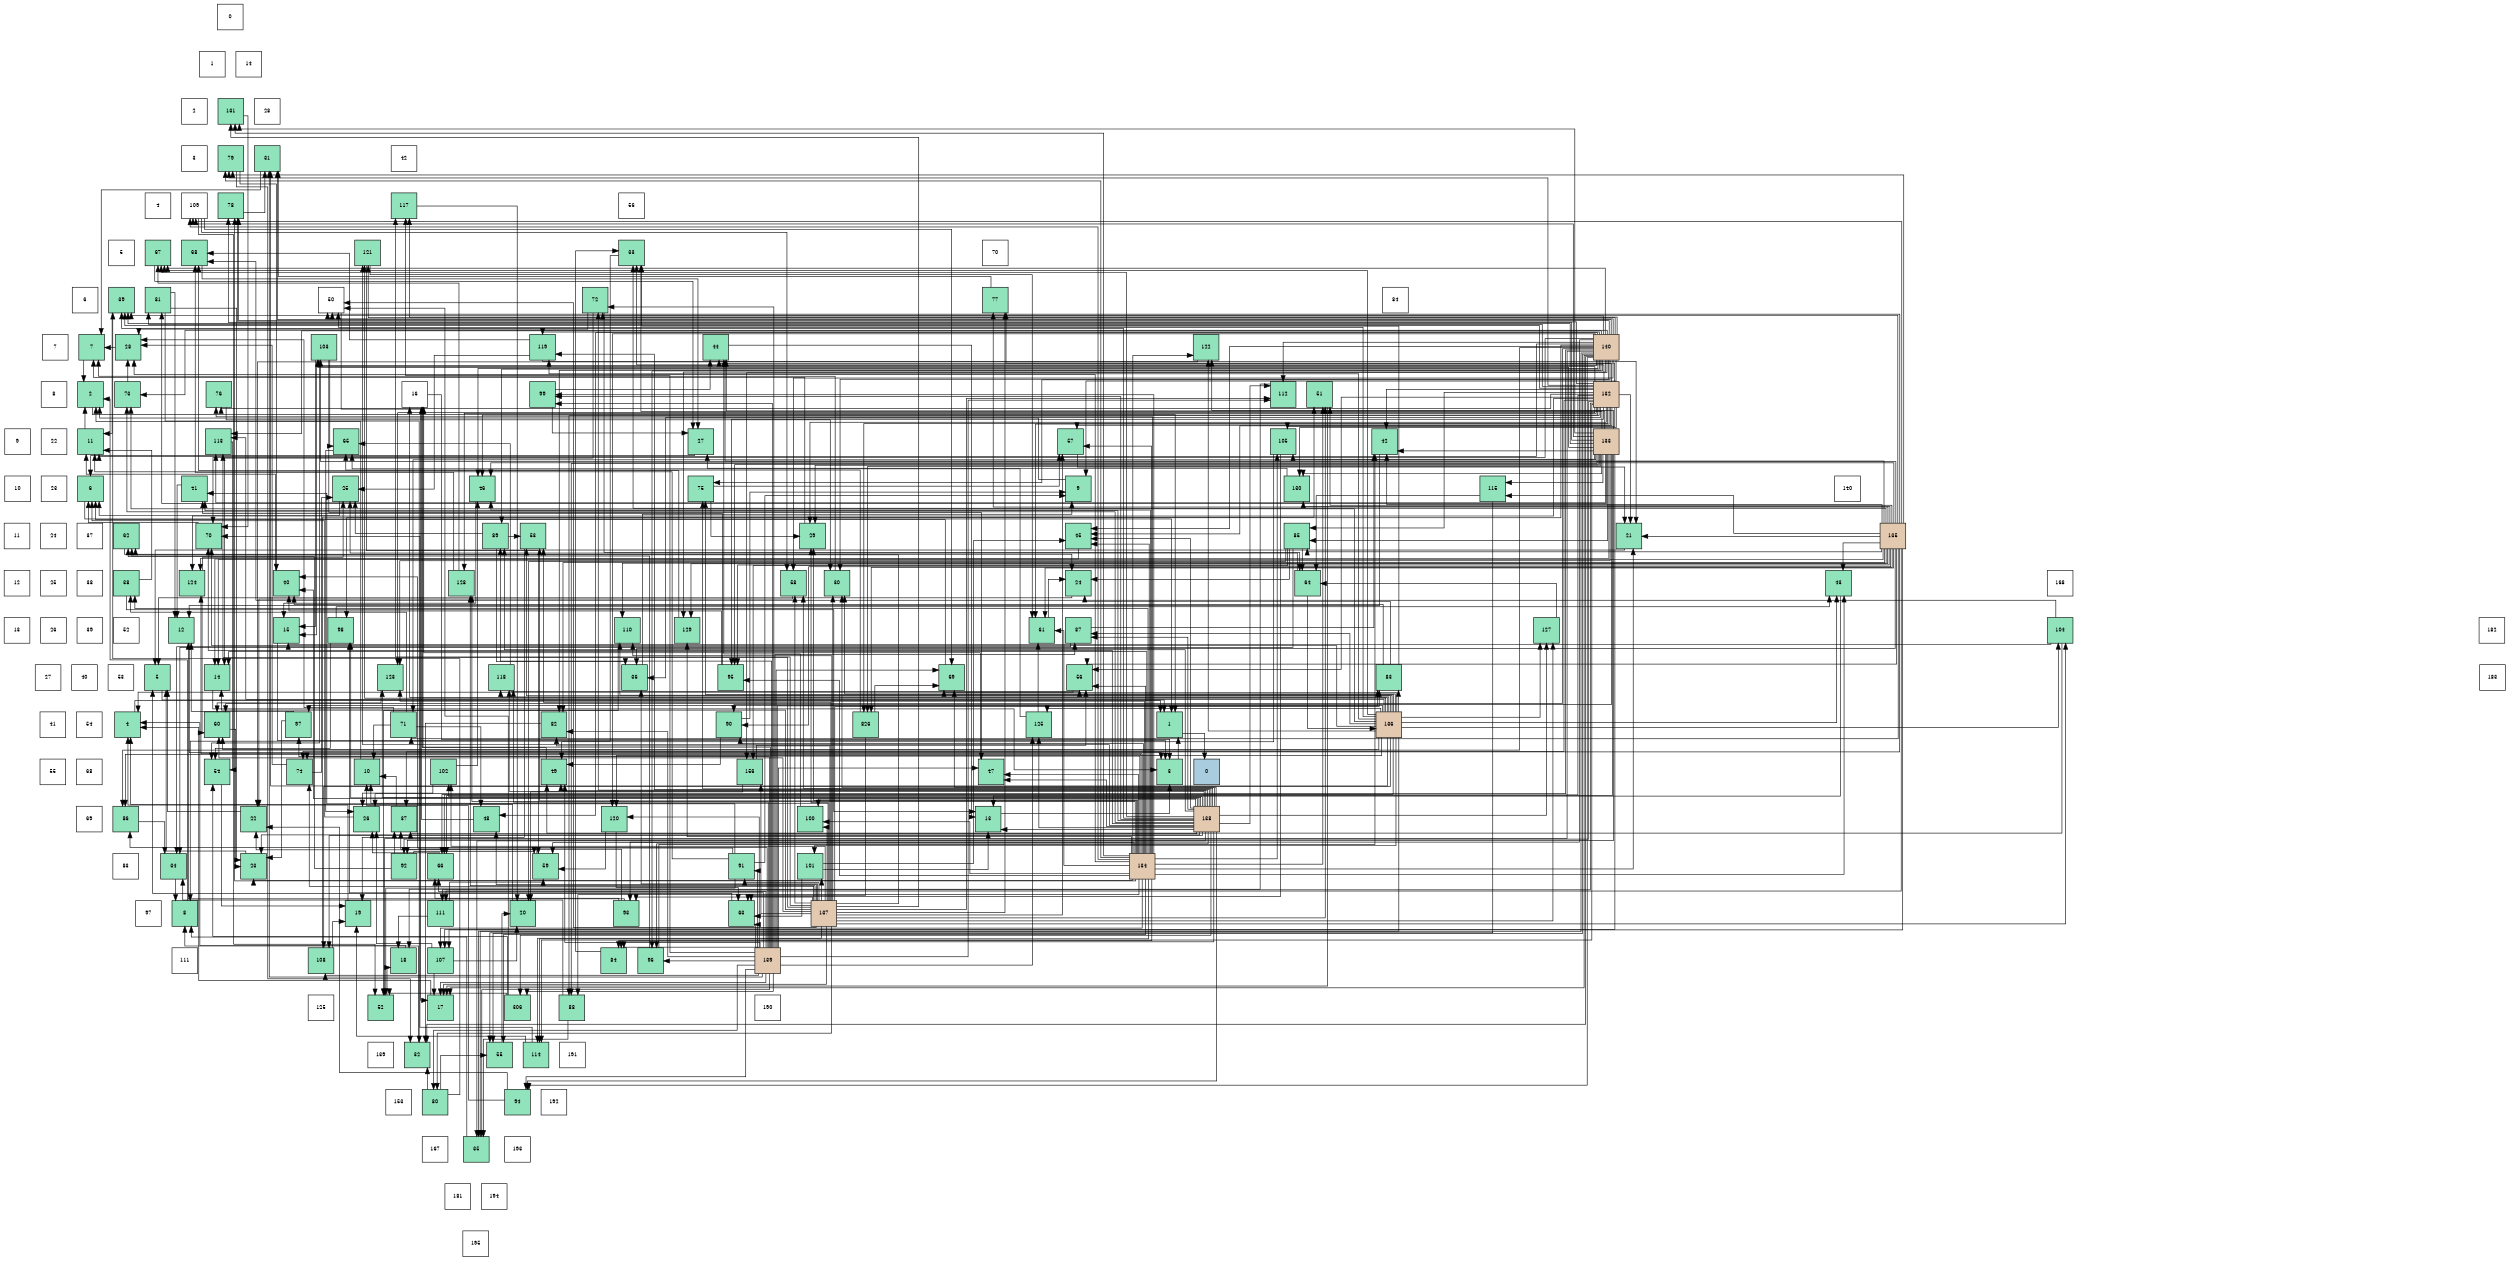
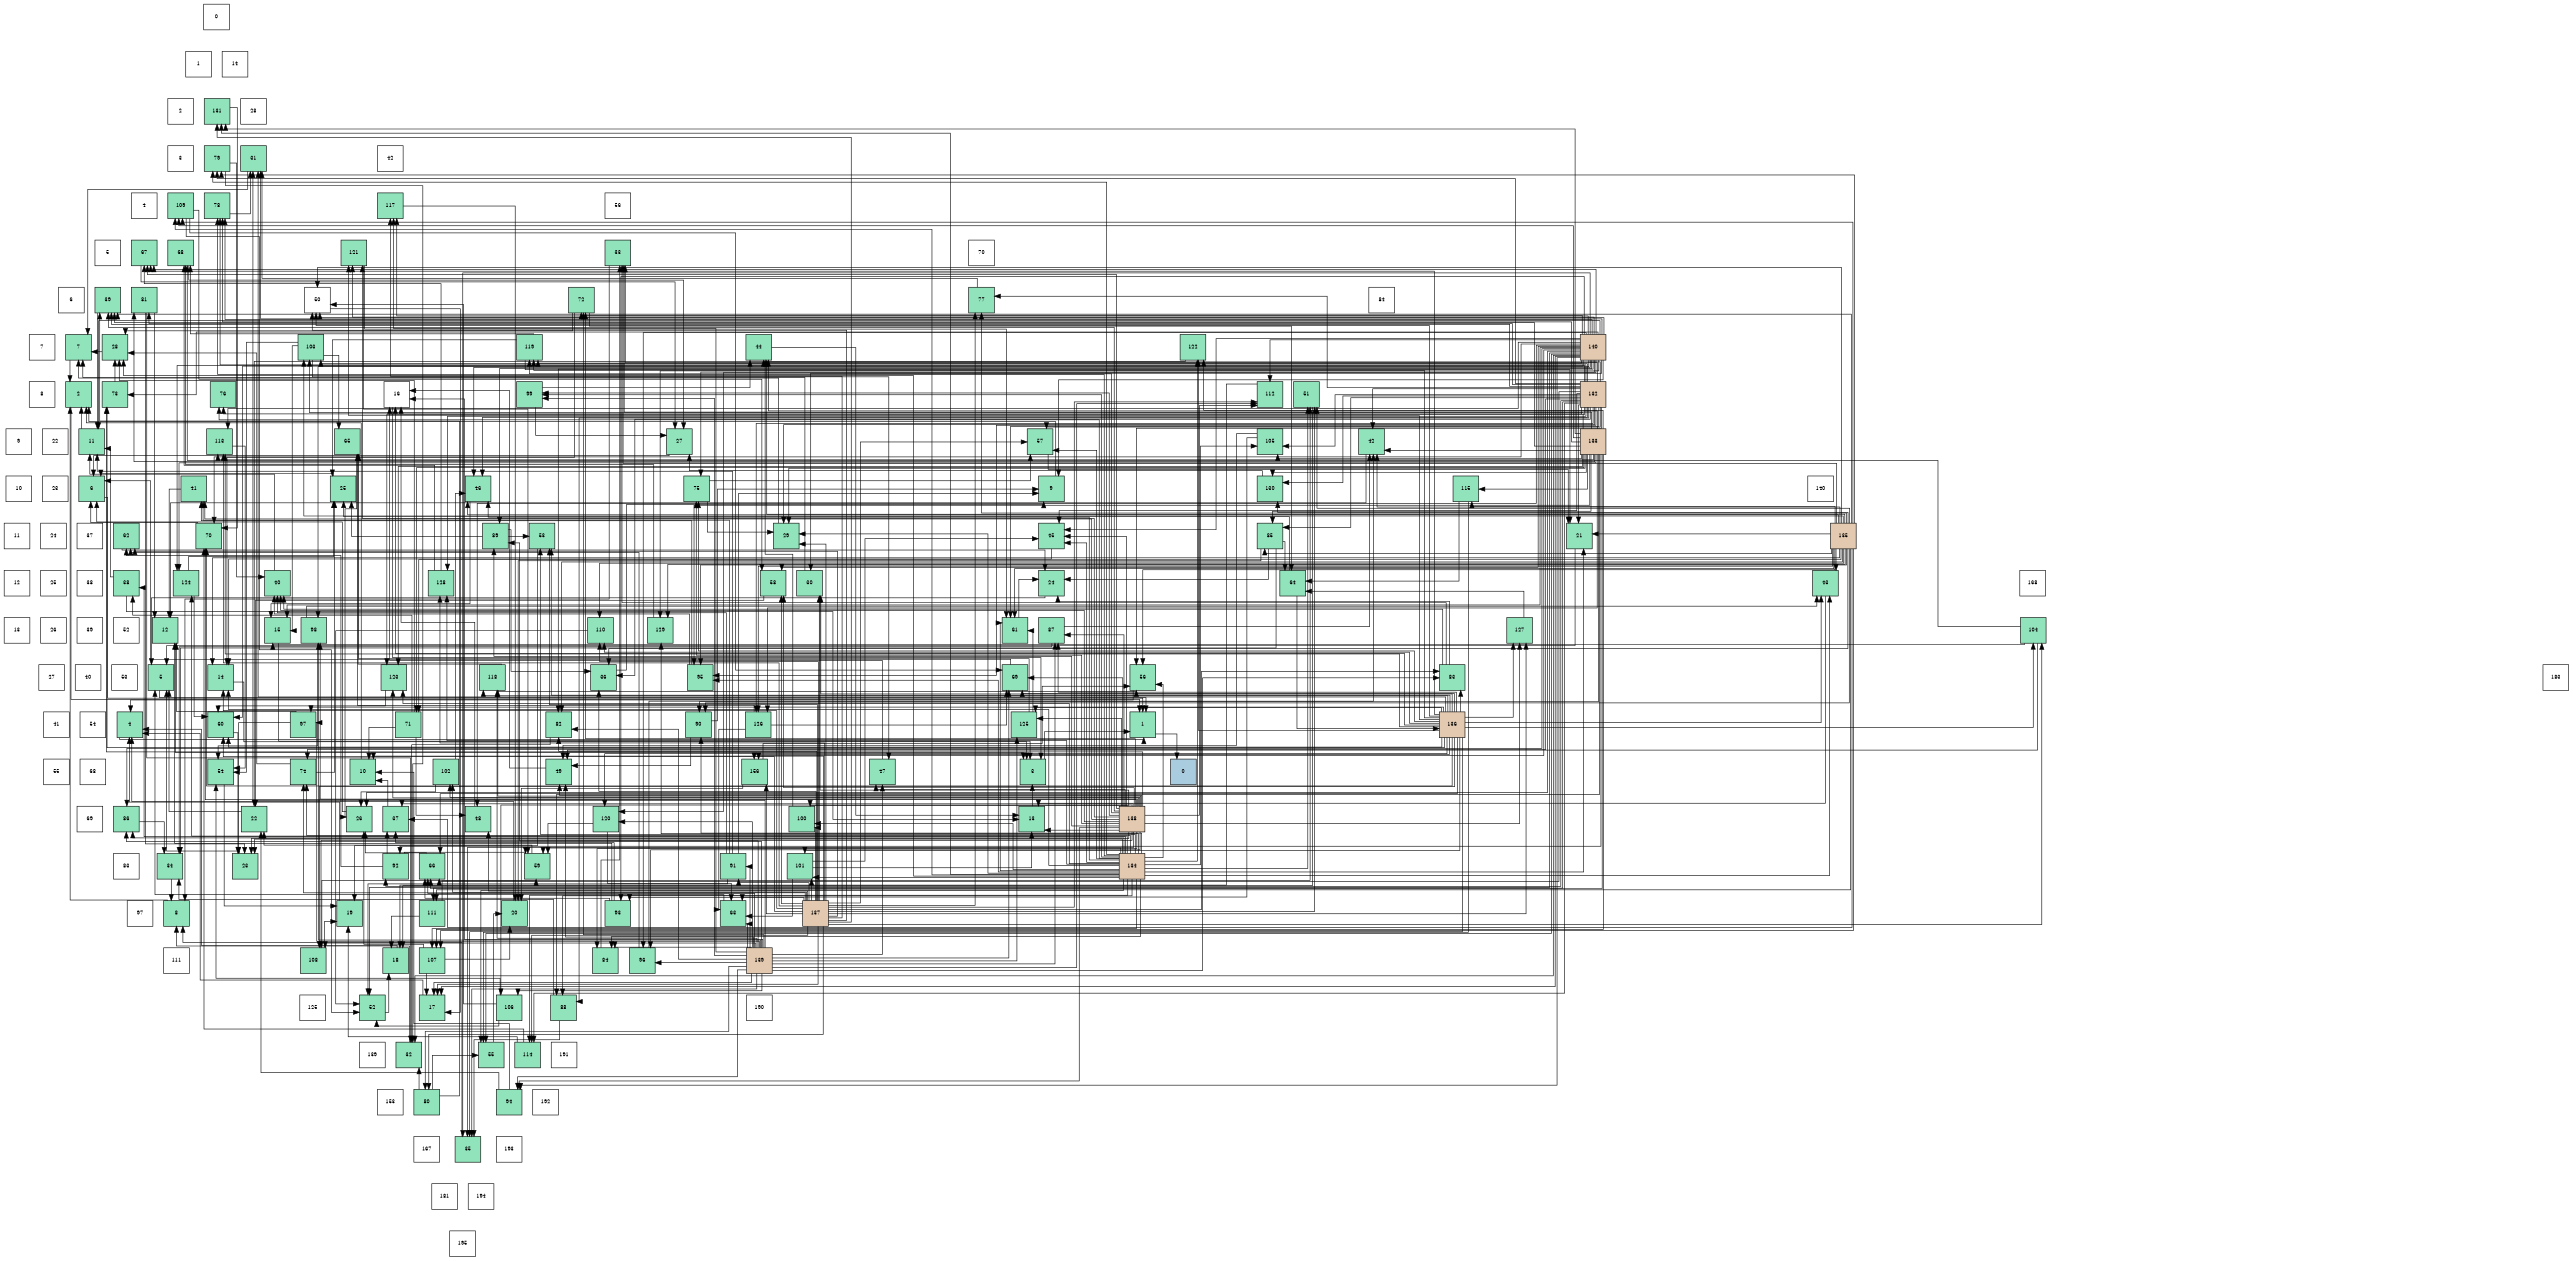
(194, 206) -> (181, 206)
(594, 420) -> none
(935, 566) -> (1110, 754)
(2492, 630) -> none
(866, 725) -> (758, 725)
(1088, 775) -> (969, 877)
(1328, 956) -> (1069, 886)
(517, 1008) -> (509, 1008)
